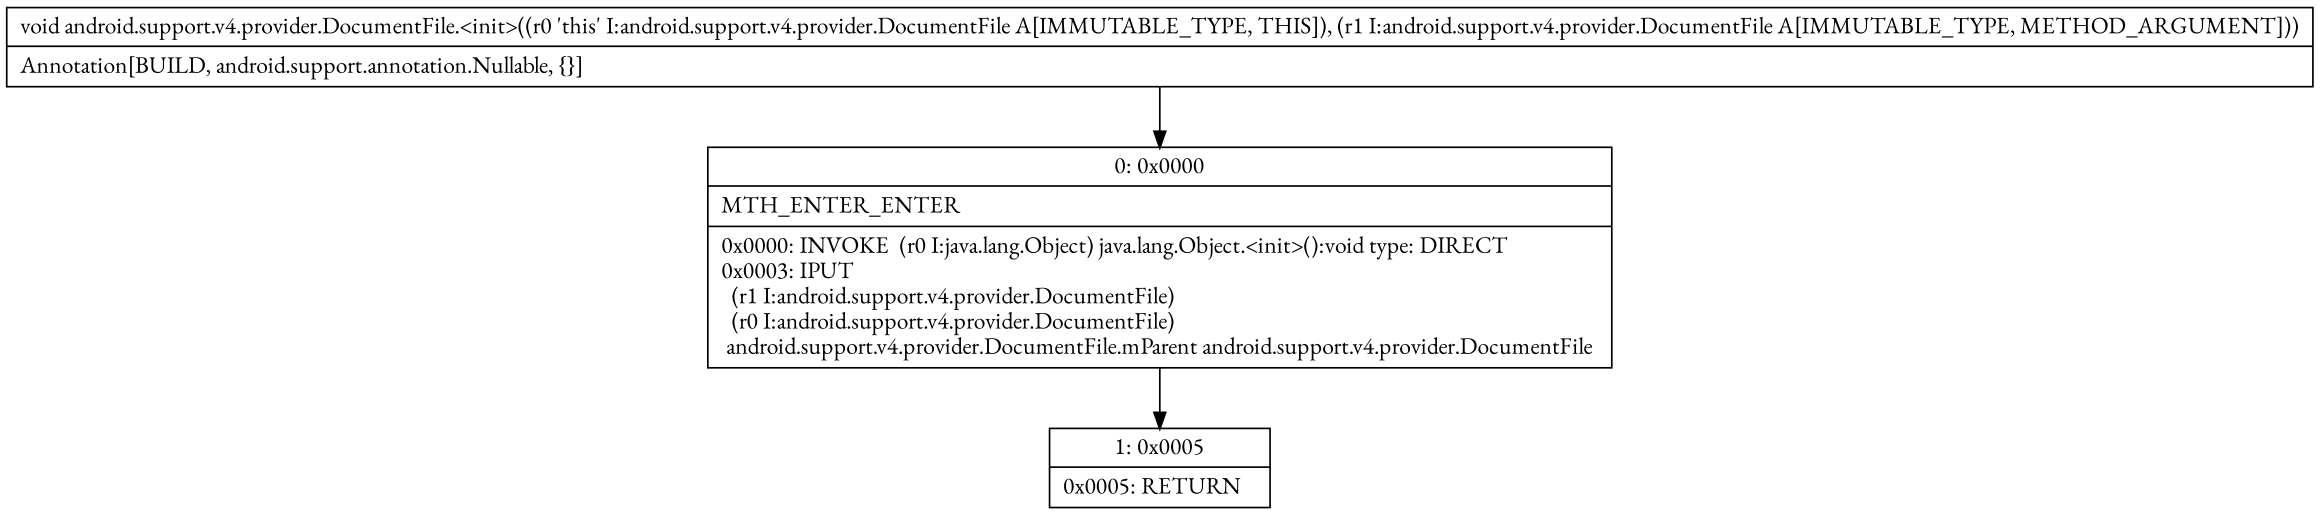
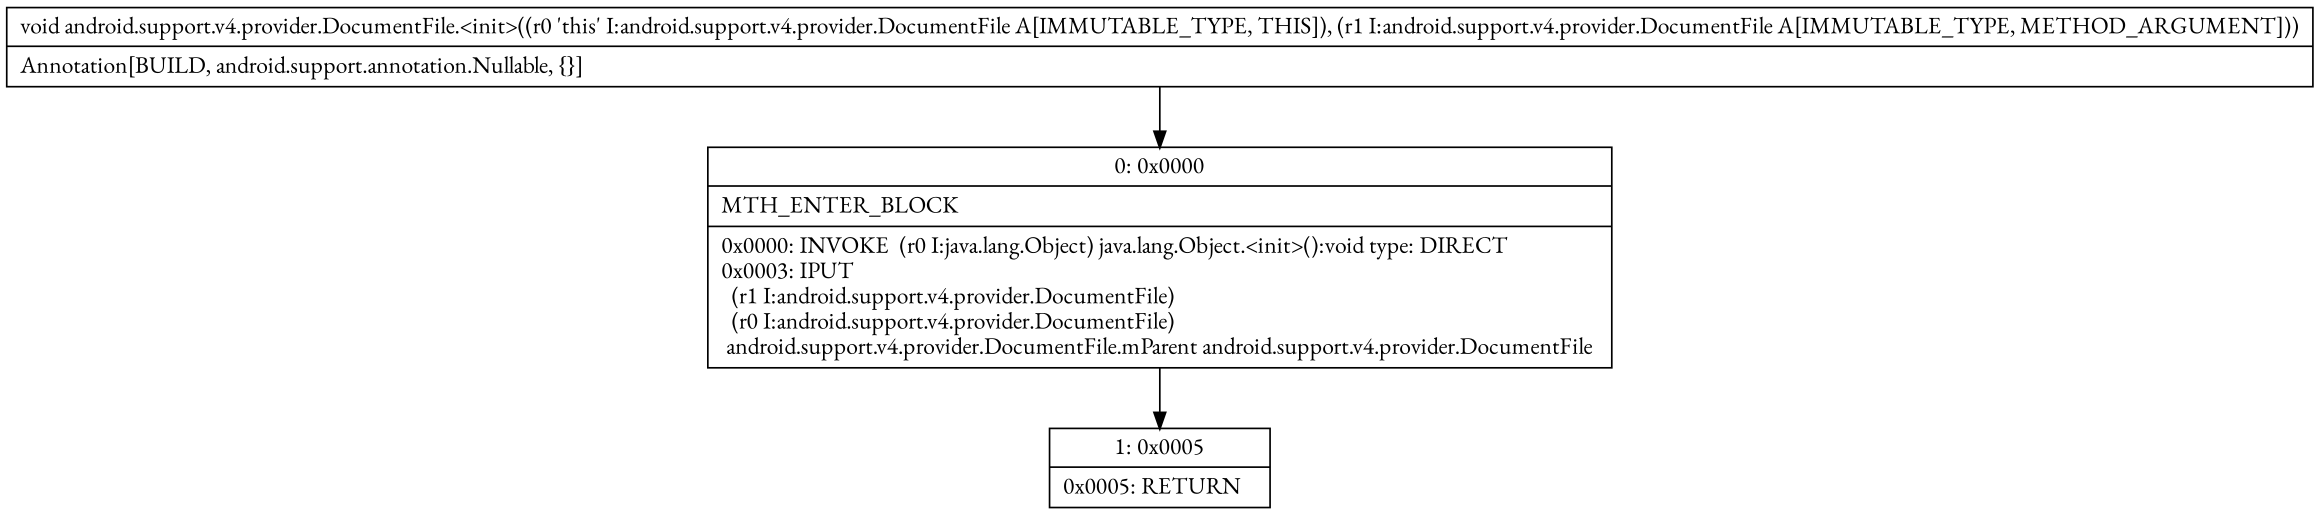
(841, 205) -> (841, 205)
